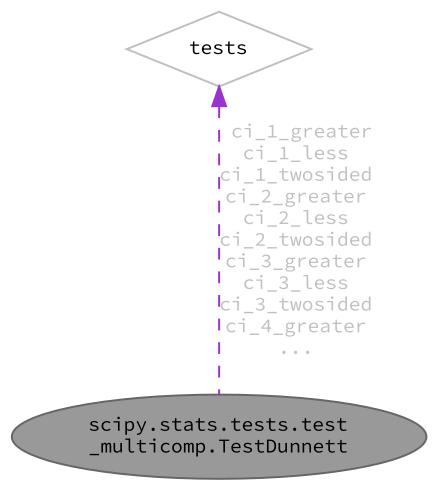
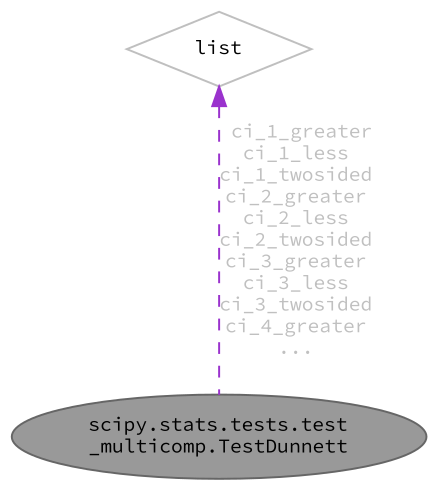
(219, 49) -> (219, 49)
